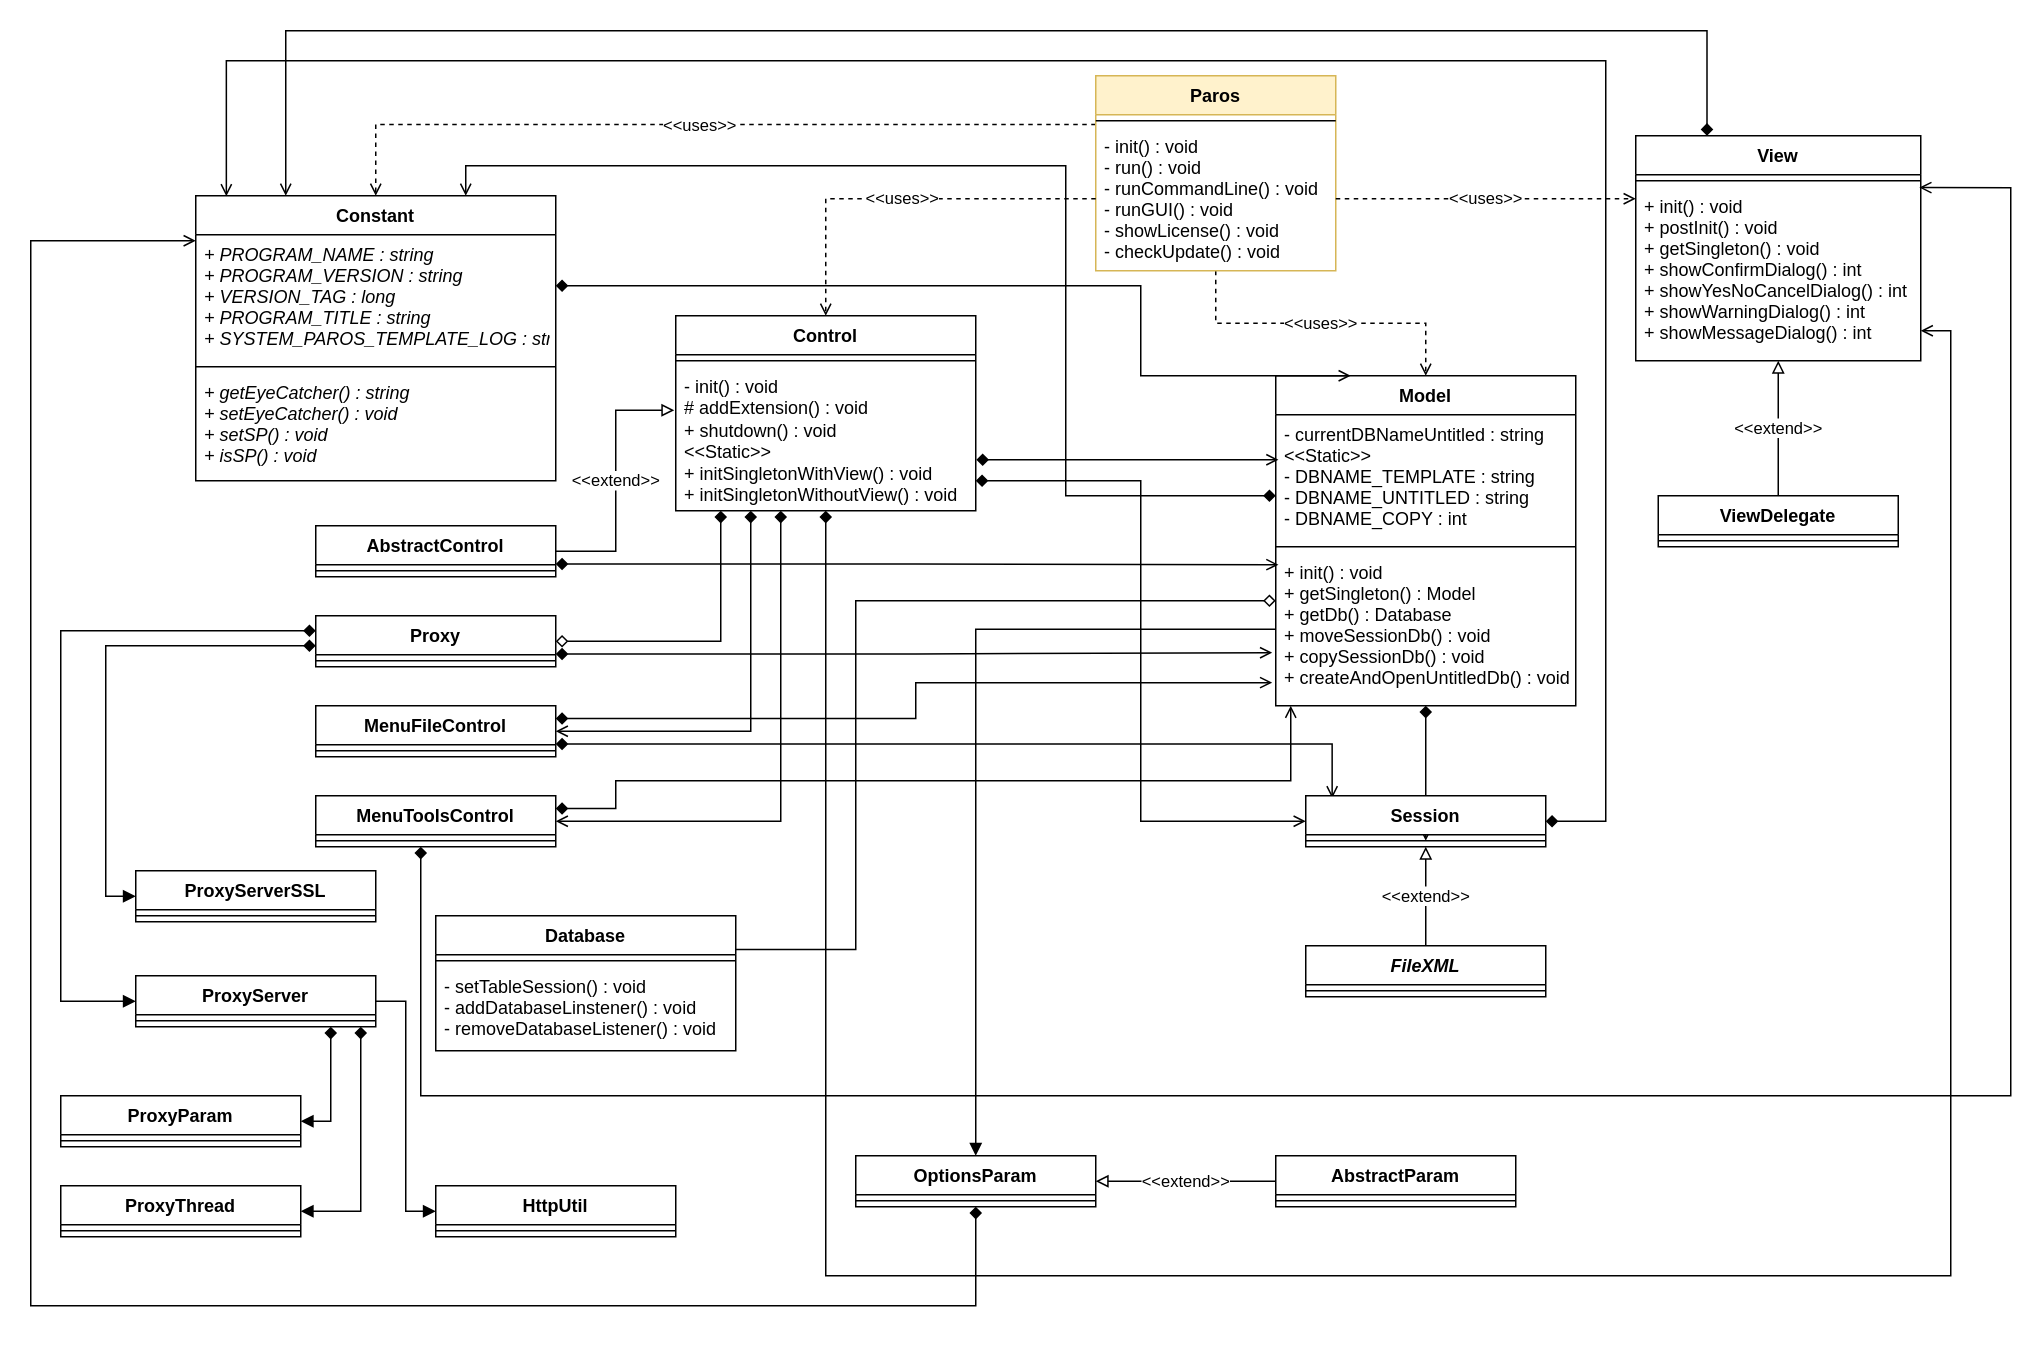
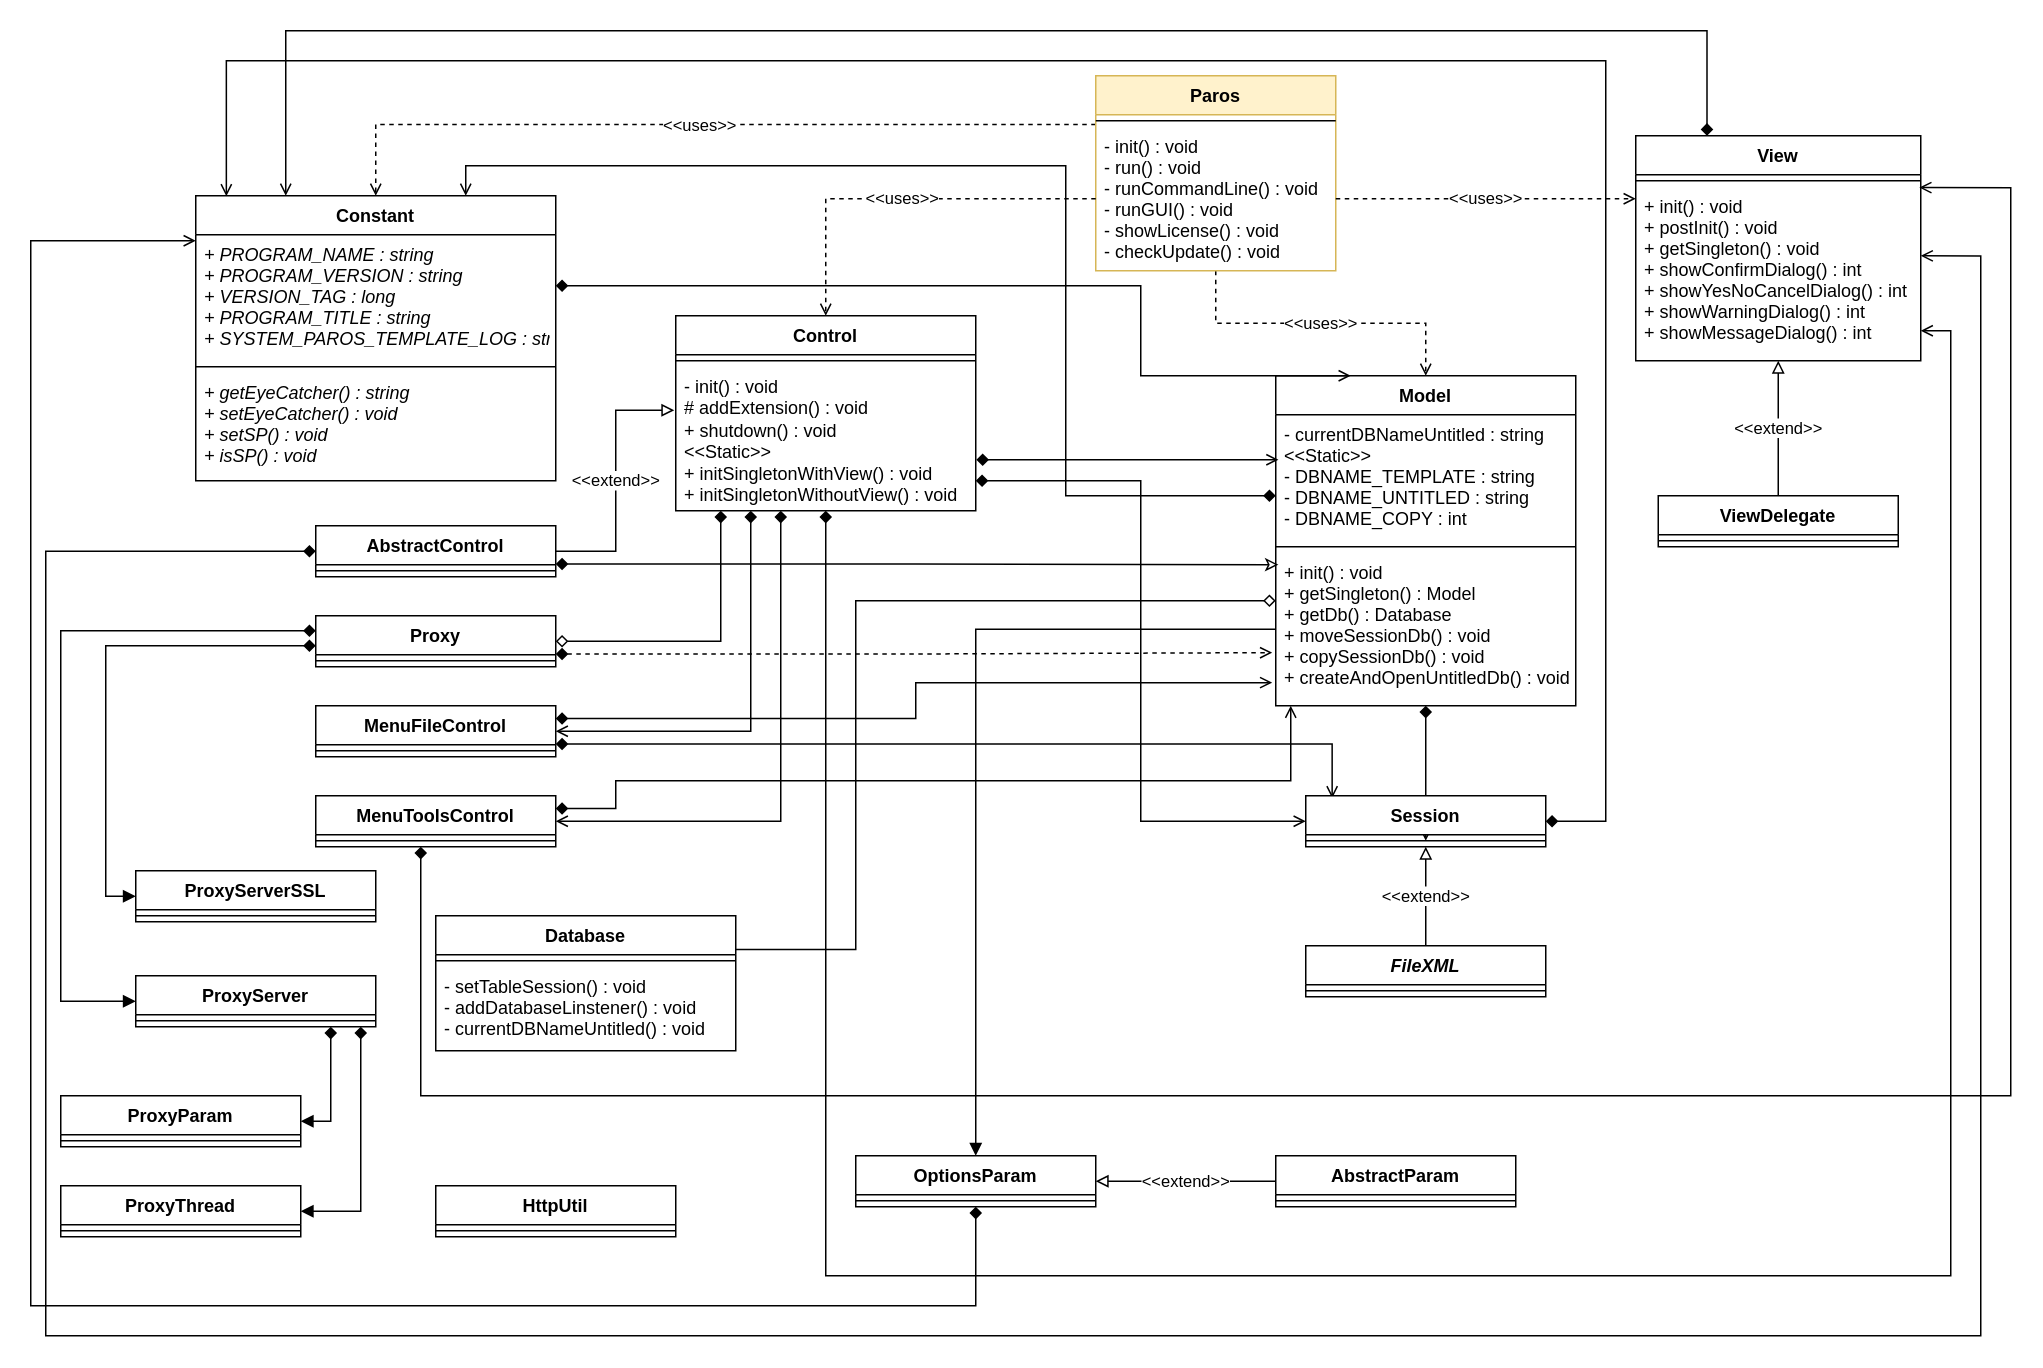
(1269, 565) -> (1267, 565)
(919, 654) -> (919, 654)
(559, 987) -> (559, 987)
(406, 1099) -> none
none -> (1060, 1336)
